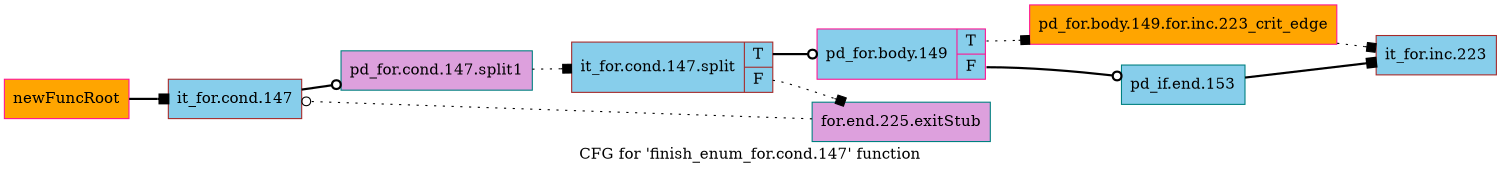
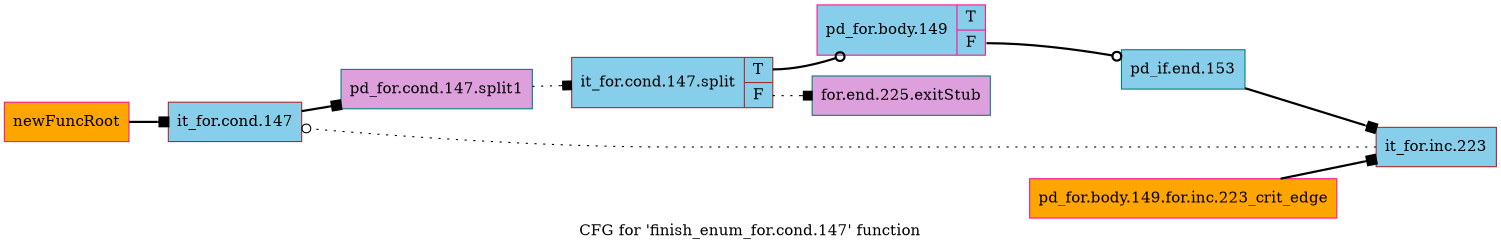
(1002, 41) -> none
(1351, 45) -> (1323, 170)
(317, 87) -> (316, 109)
(561, 110) -> (843, 147)
